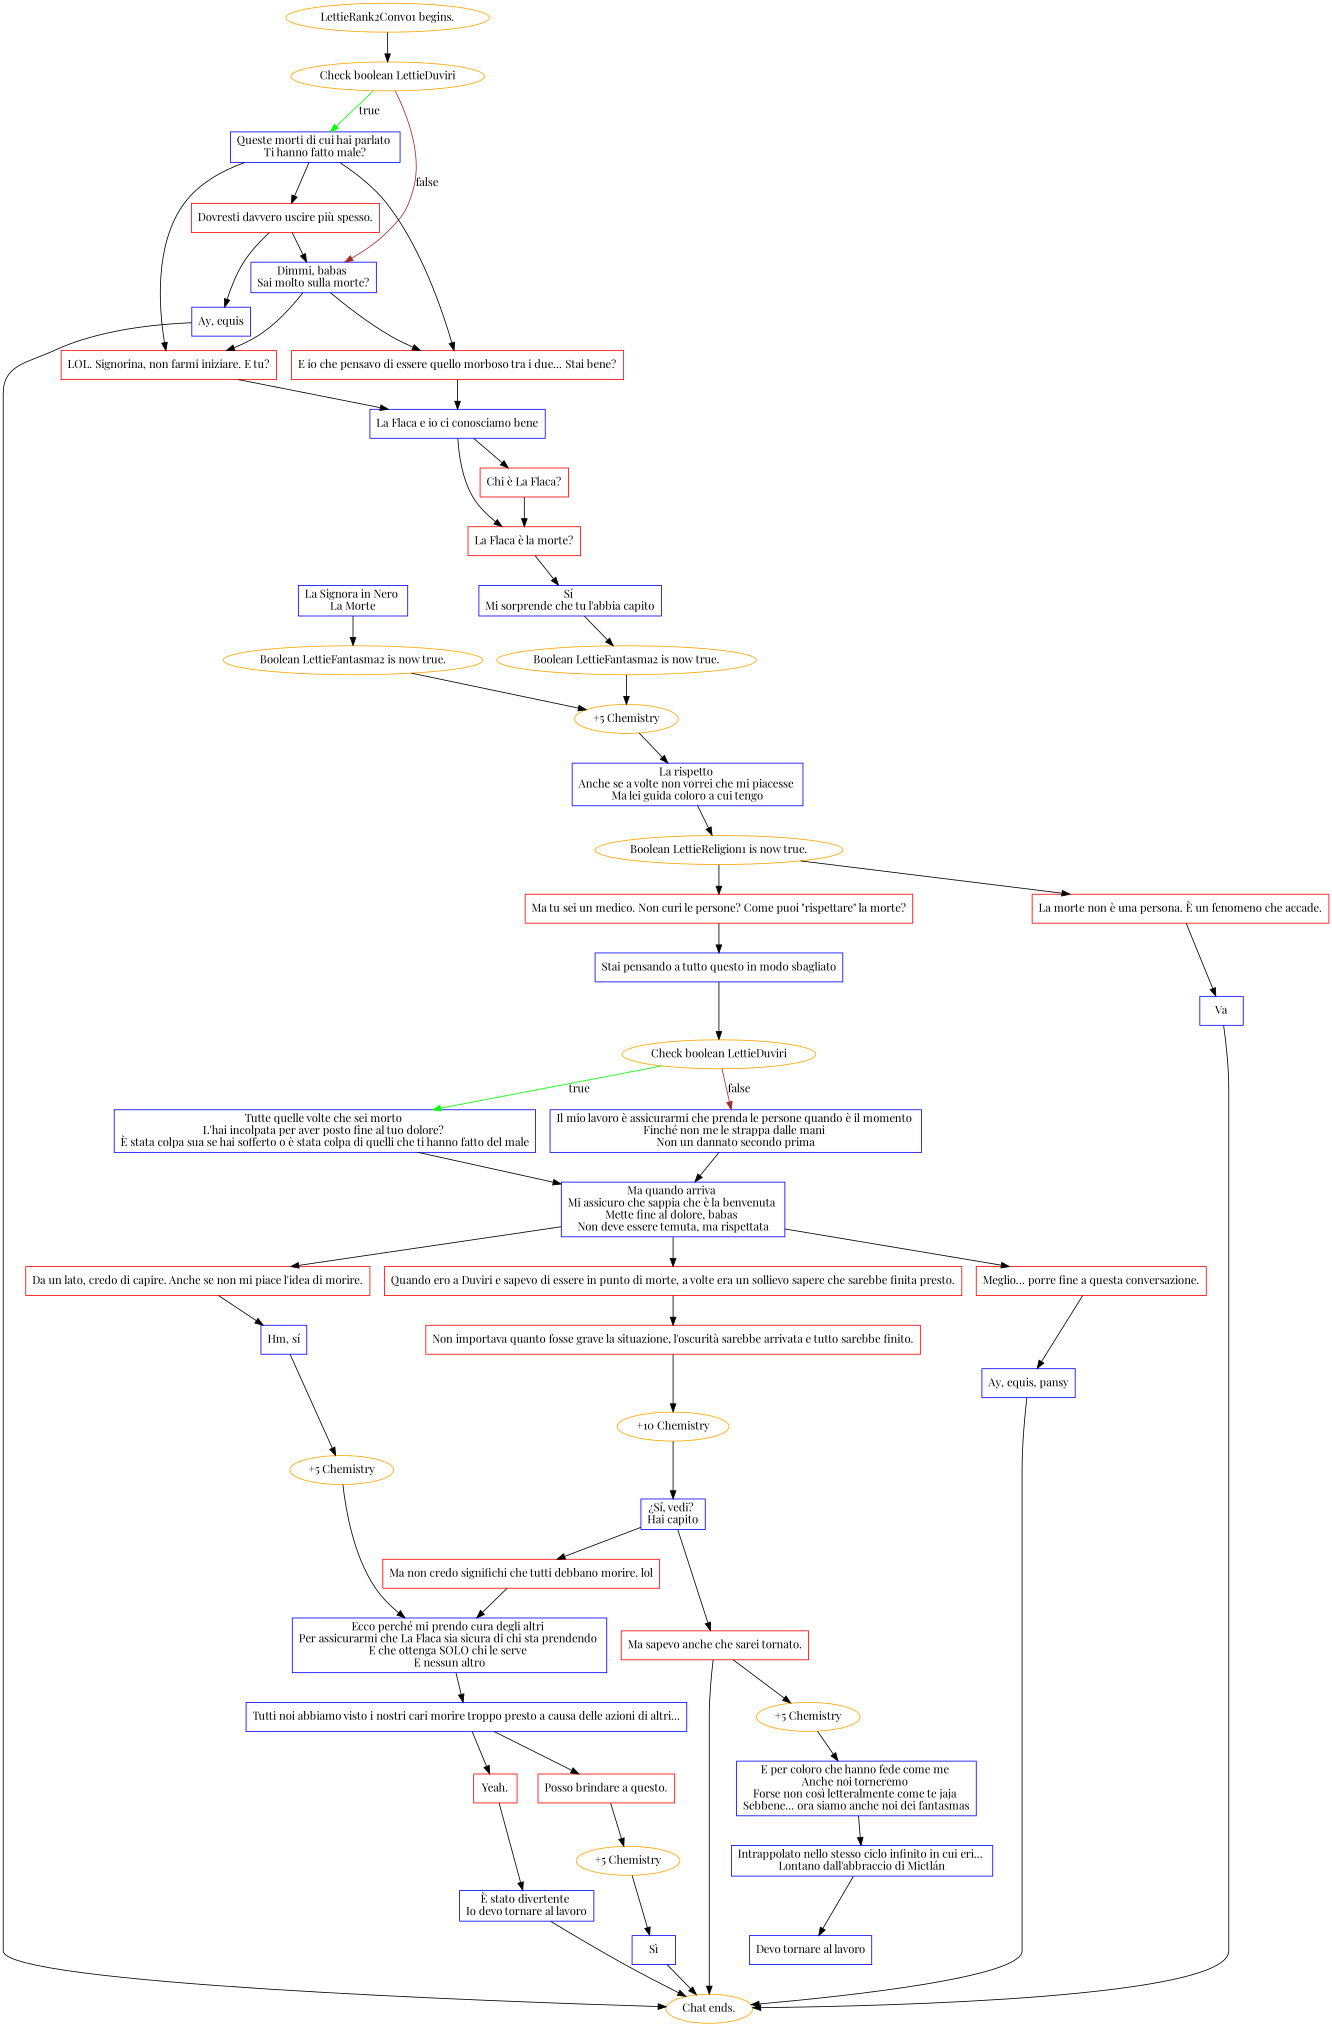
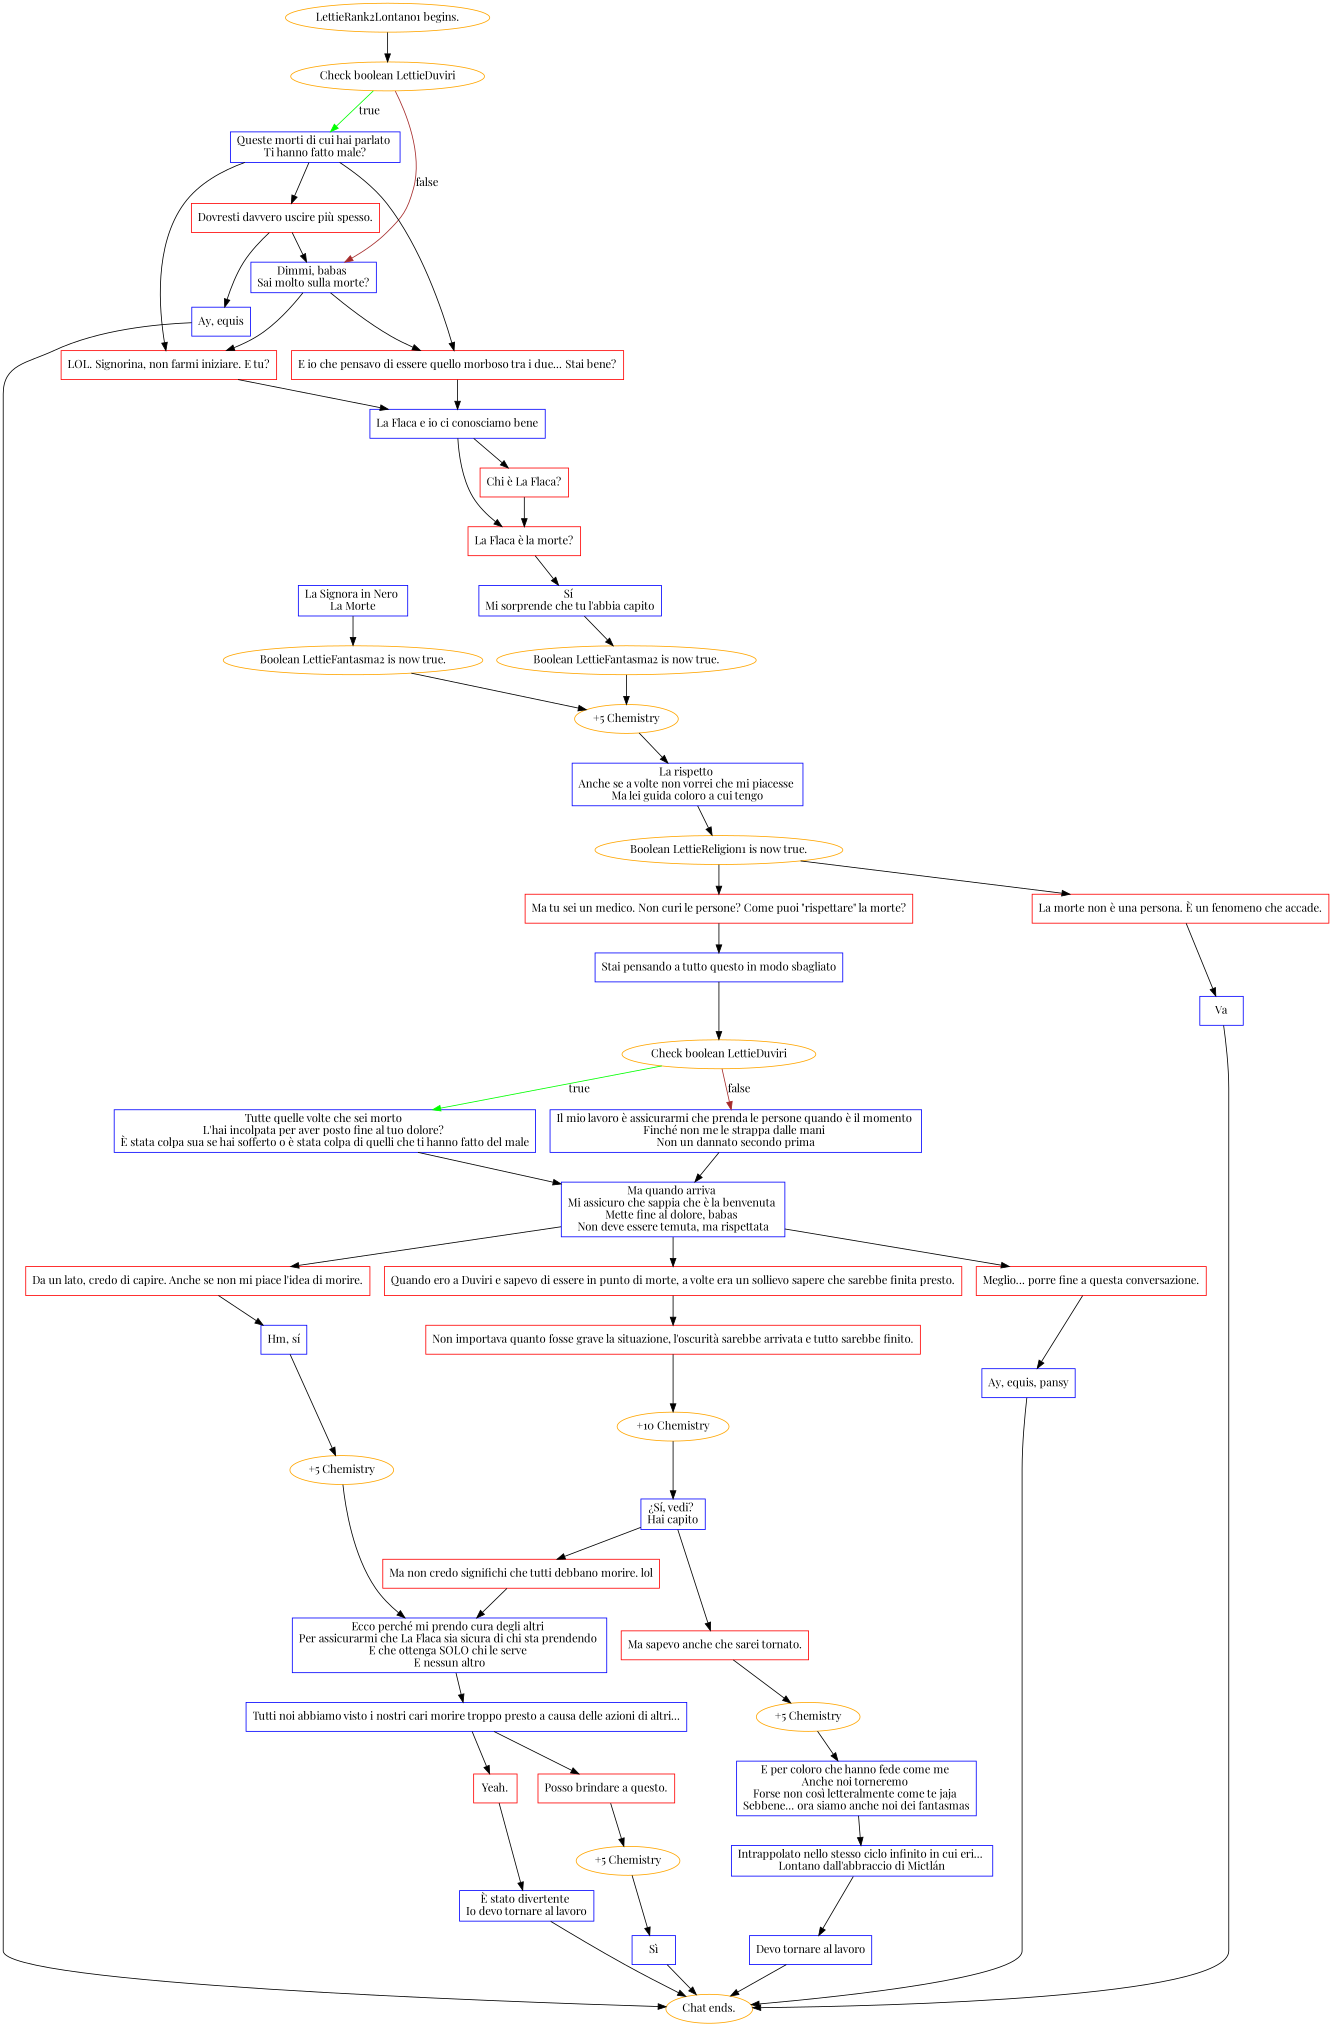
(388, 18) -> (388, 18)
(709, 1823) -> (762, 1978)
